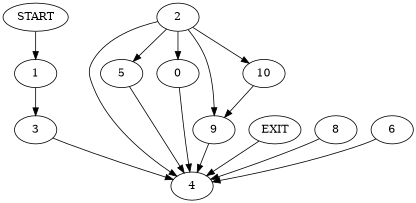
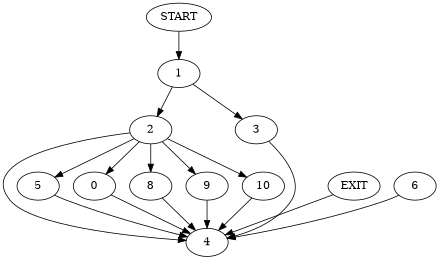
none -> (167, 98)
(242, 99) -> (238, 211)
none -> (151, 154)
